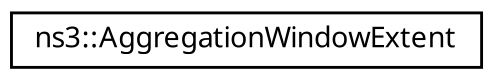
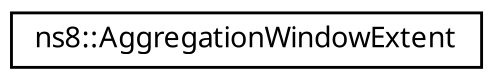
(247, 40) -> (247, 40)
